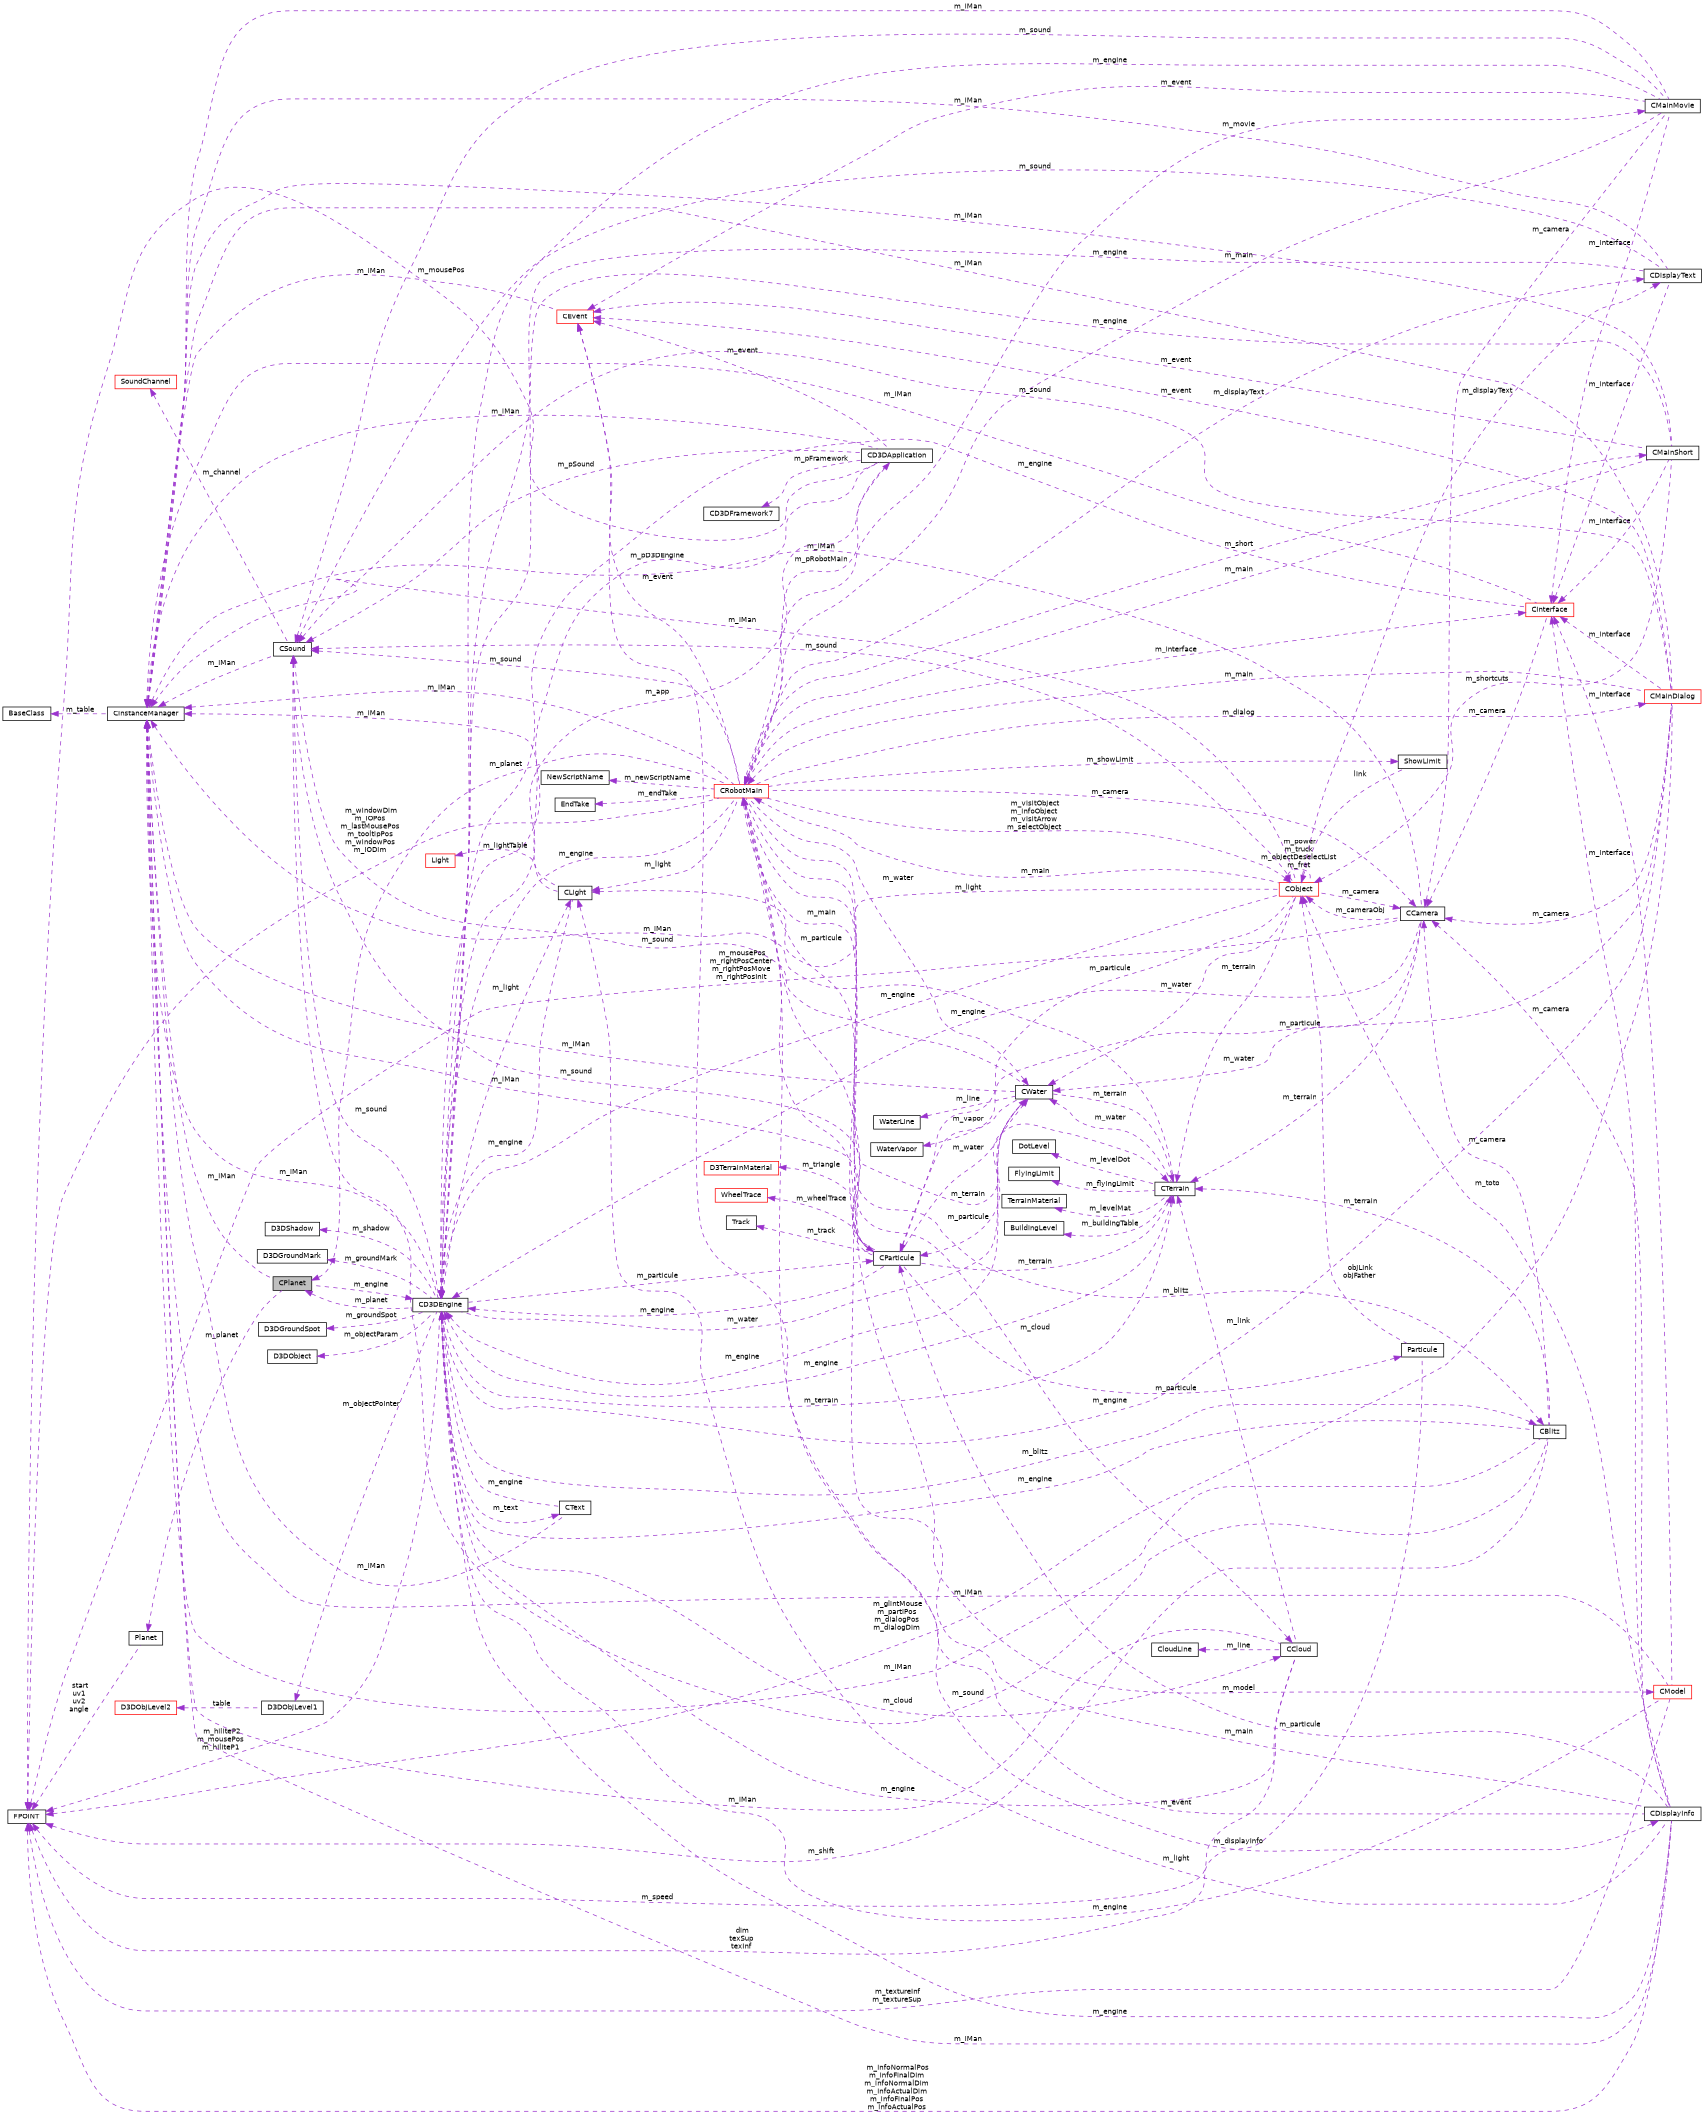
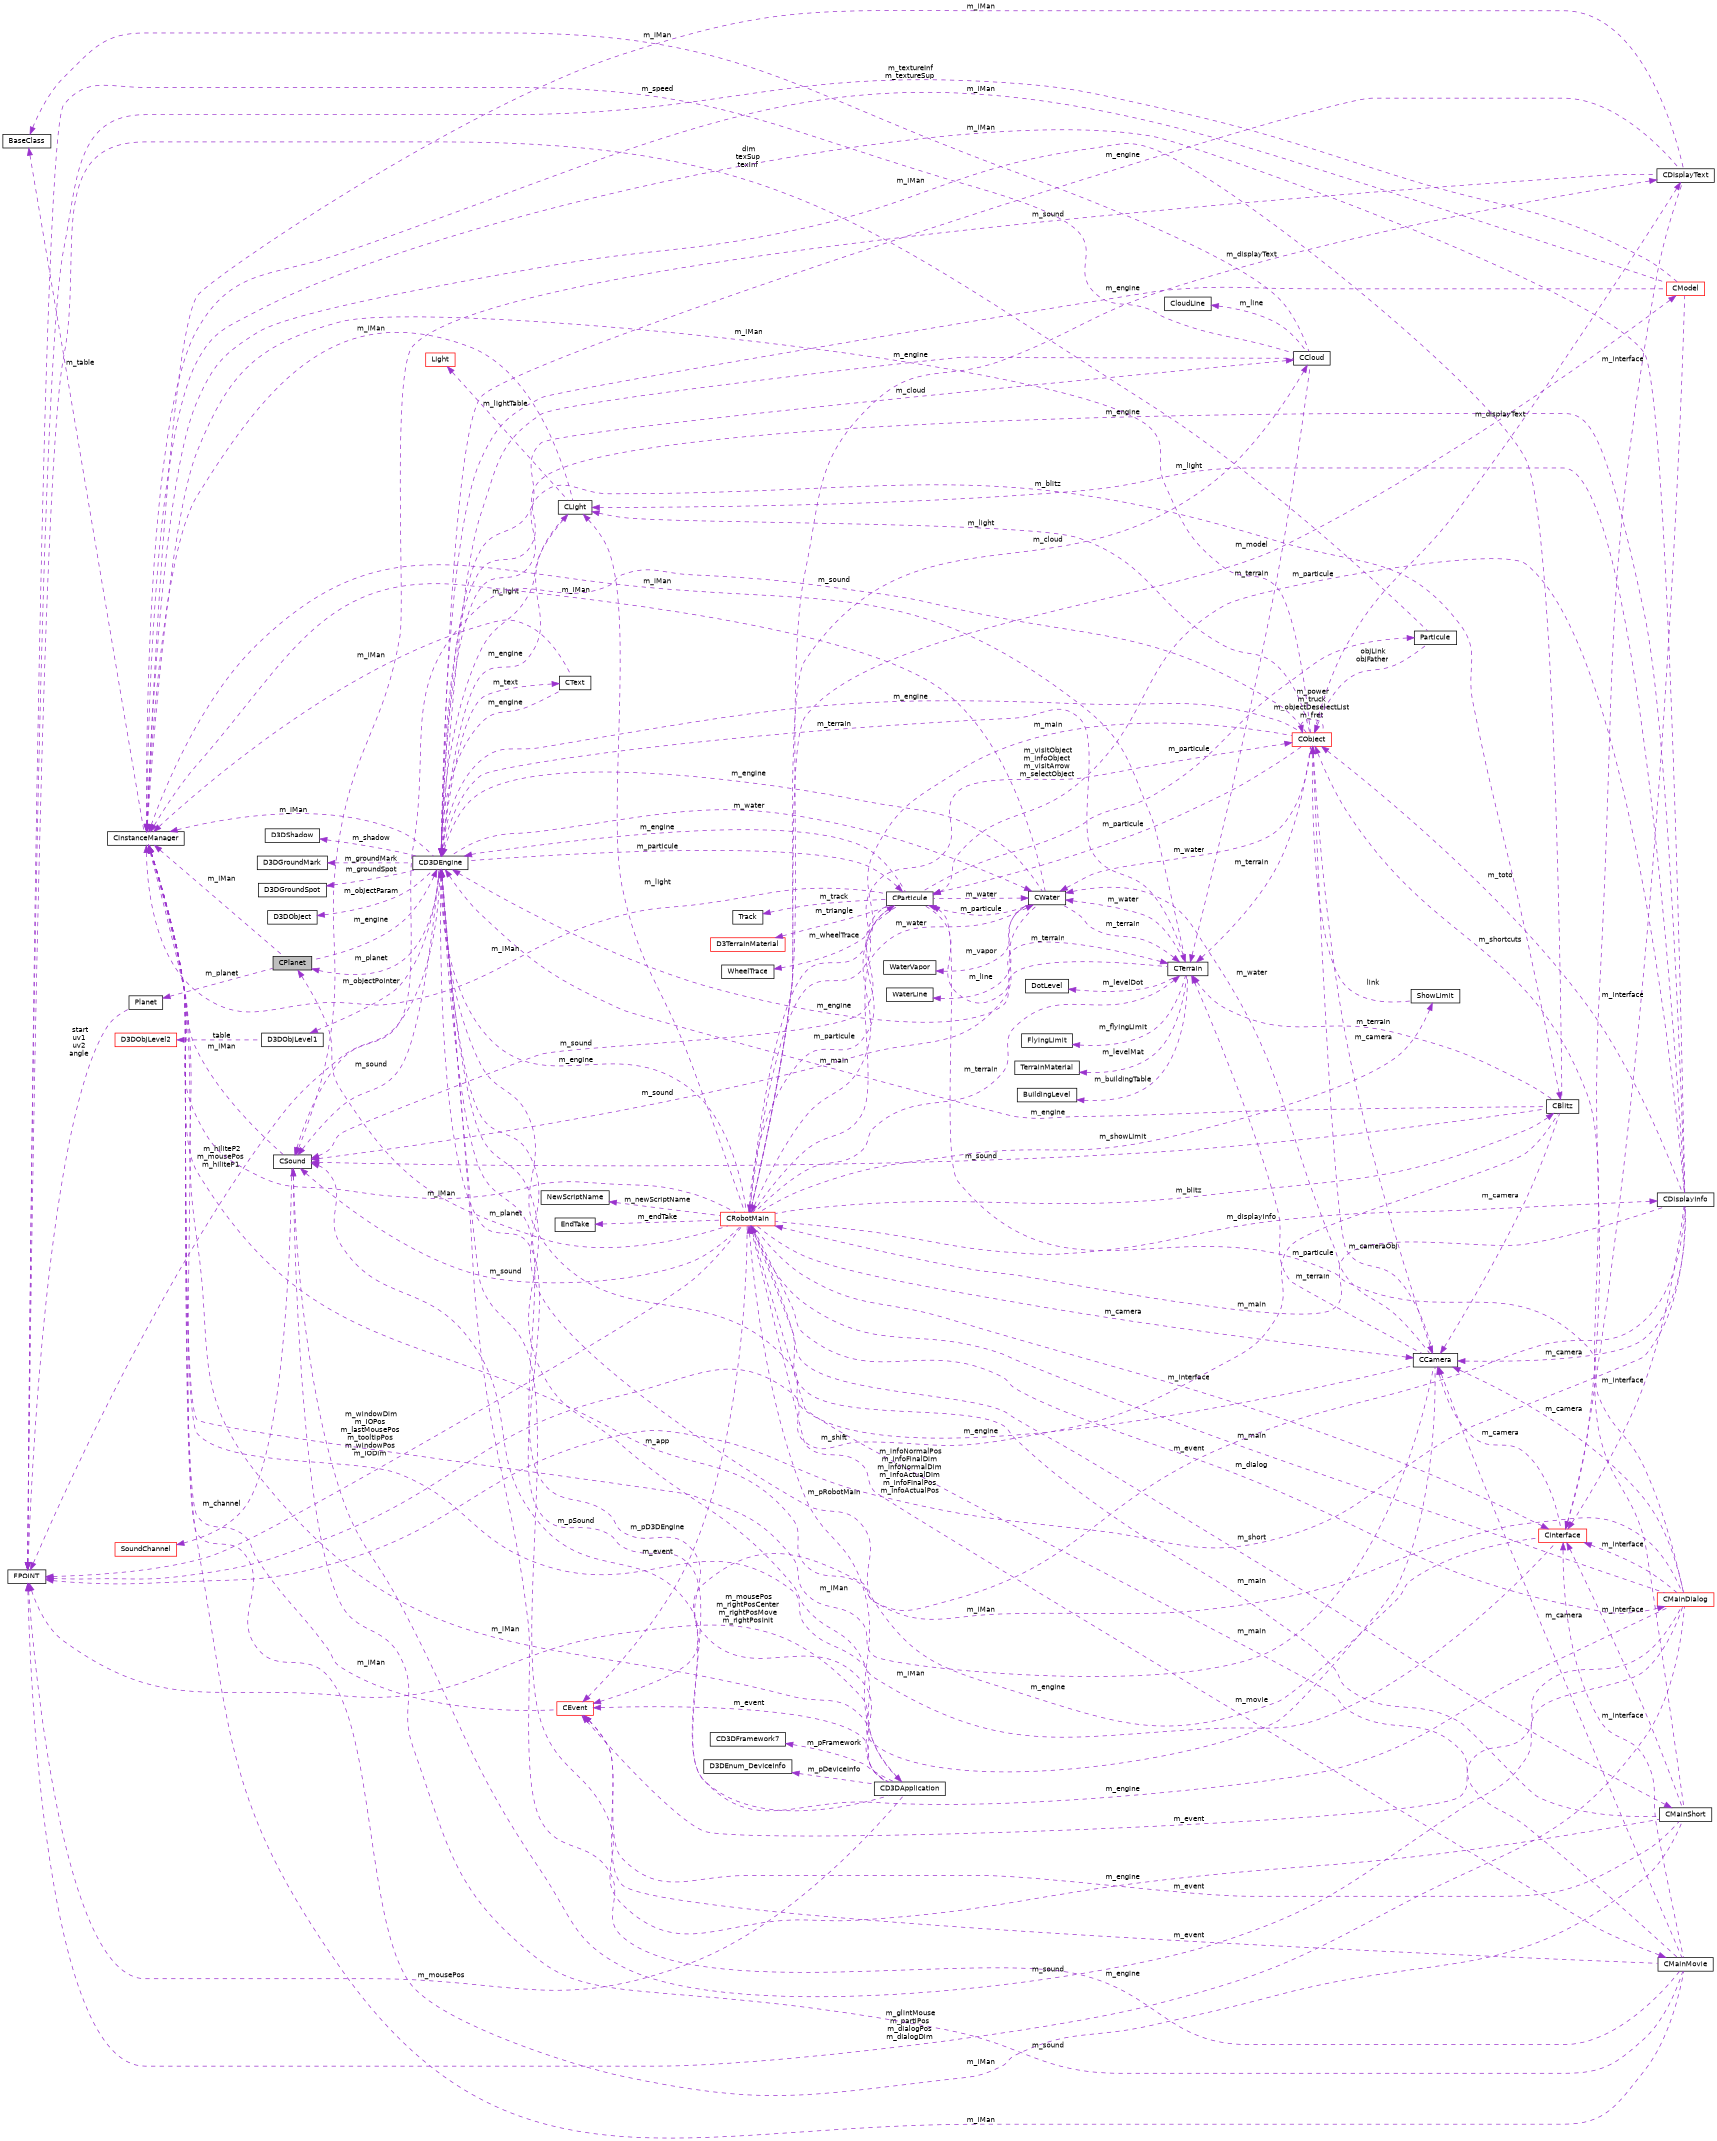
(741, 1195) -> (748, 972)
(1238, 1321) -> (1251, 574)
(227, 1726) -> (690, 51)
none -> (748, 1767)
